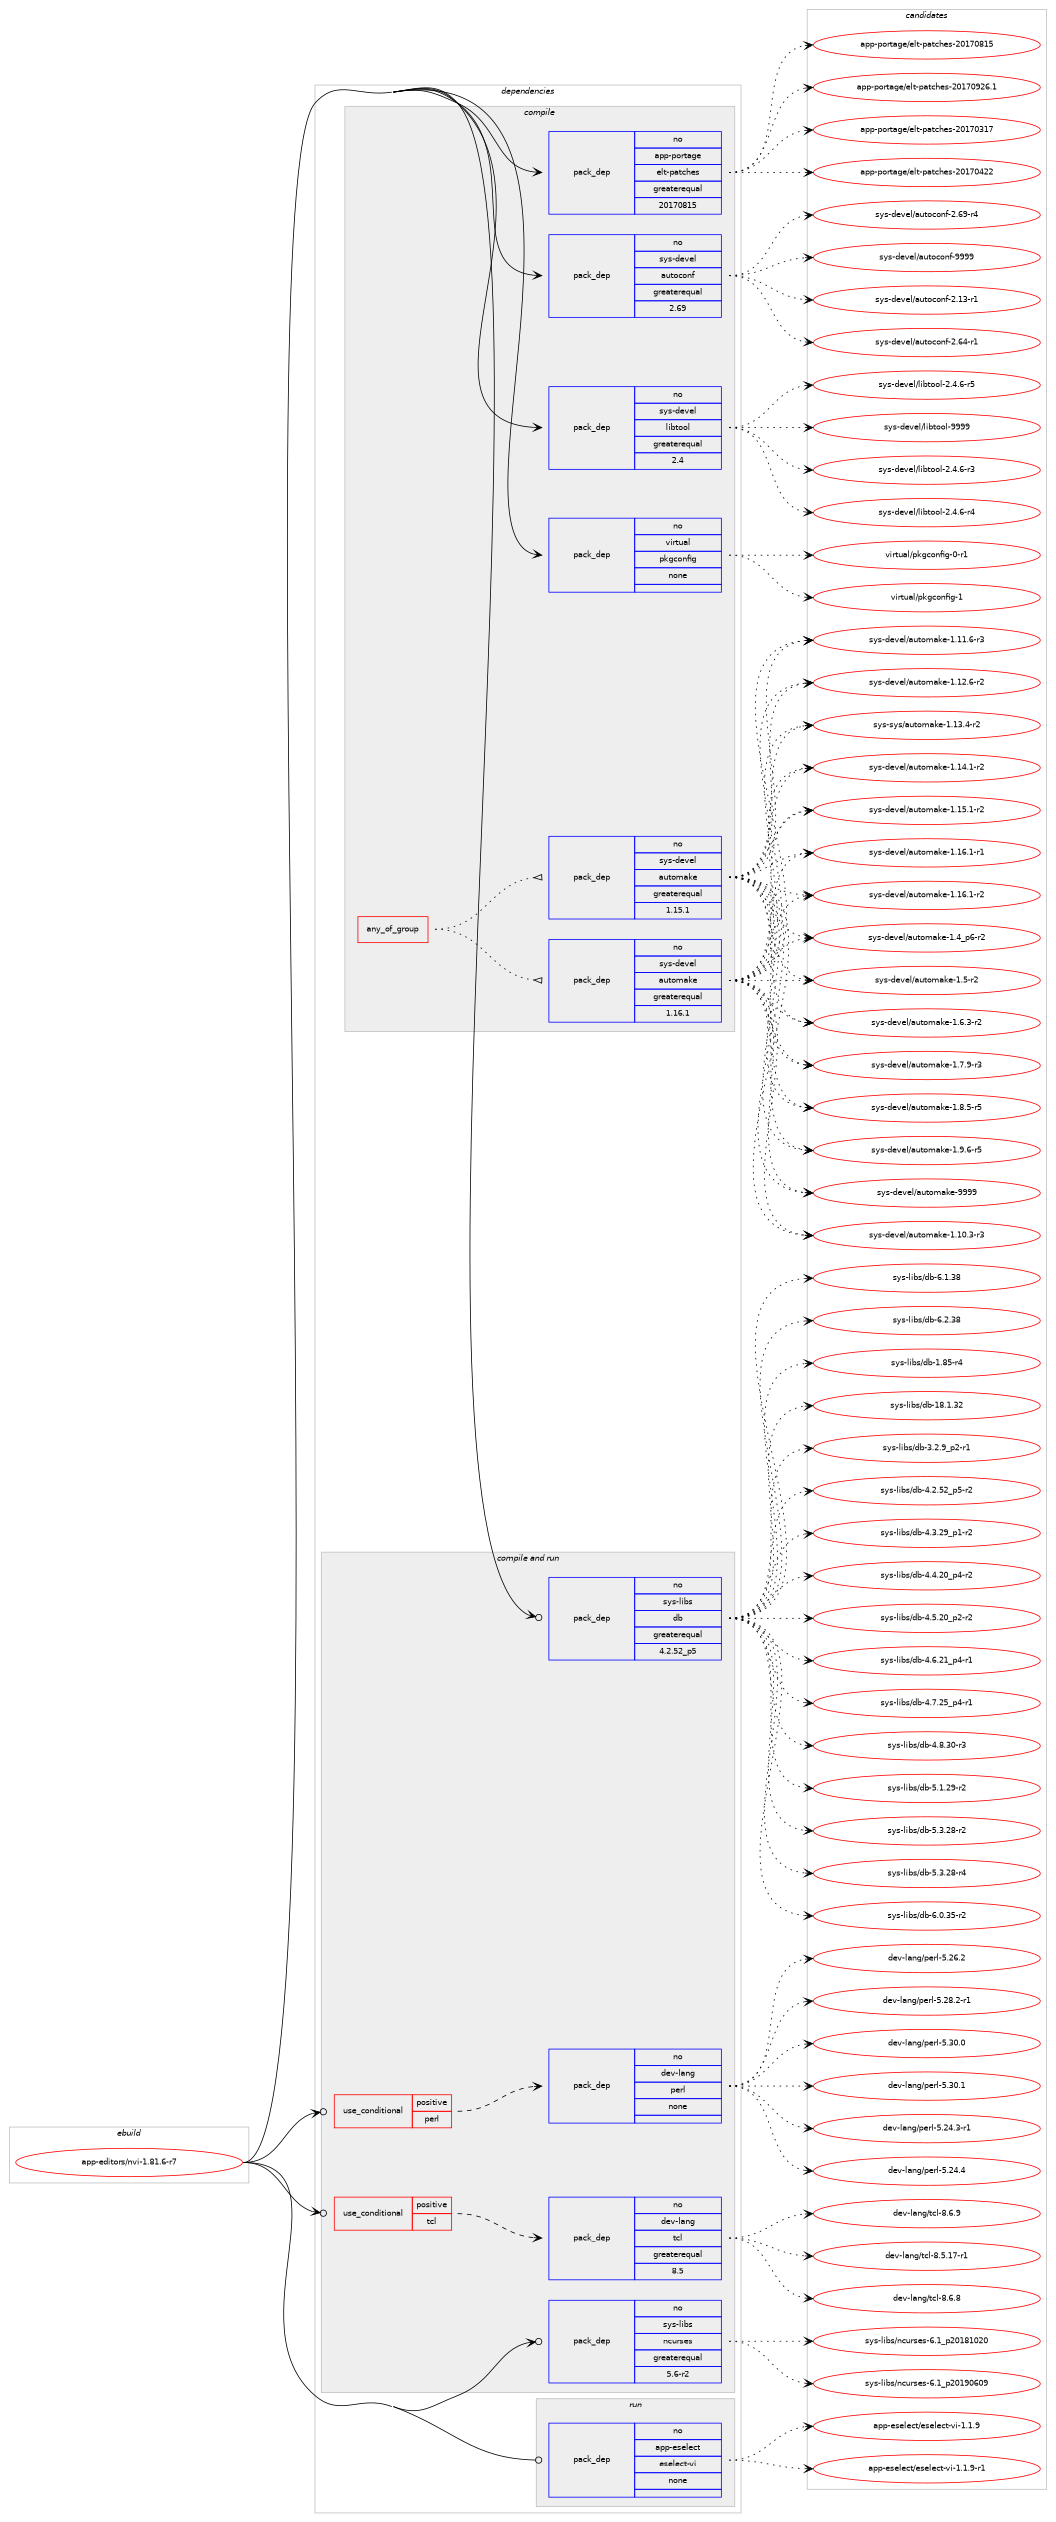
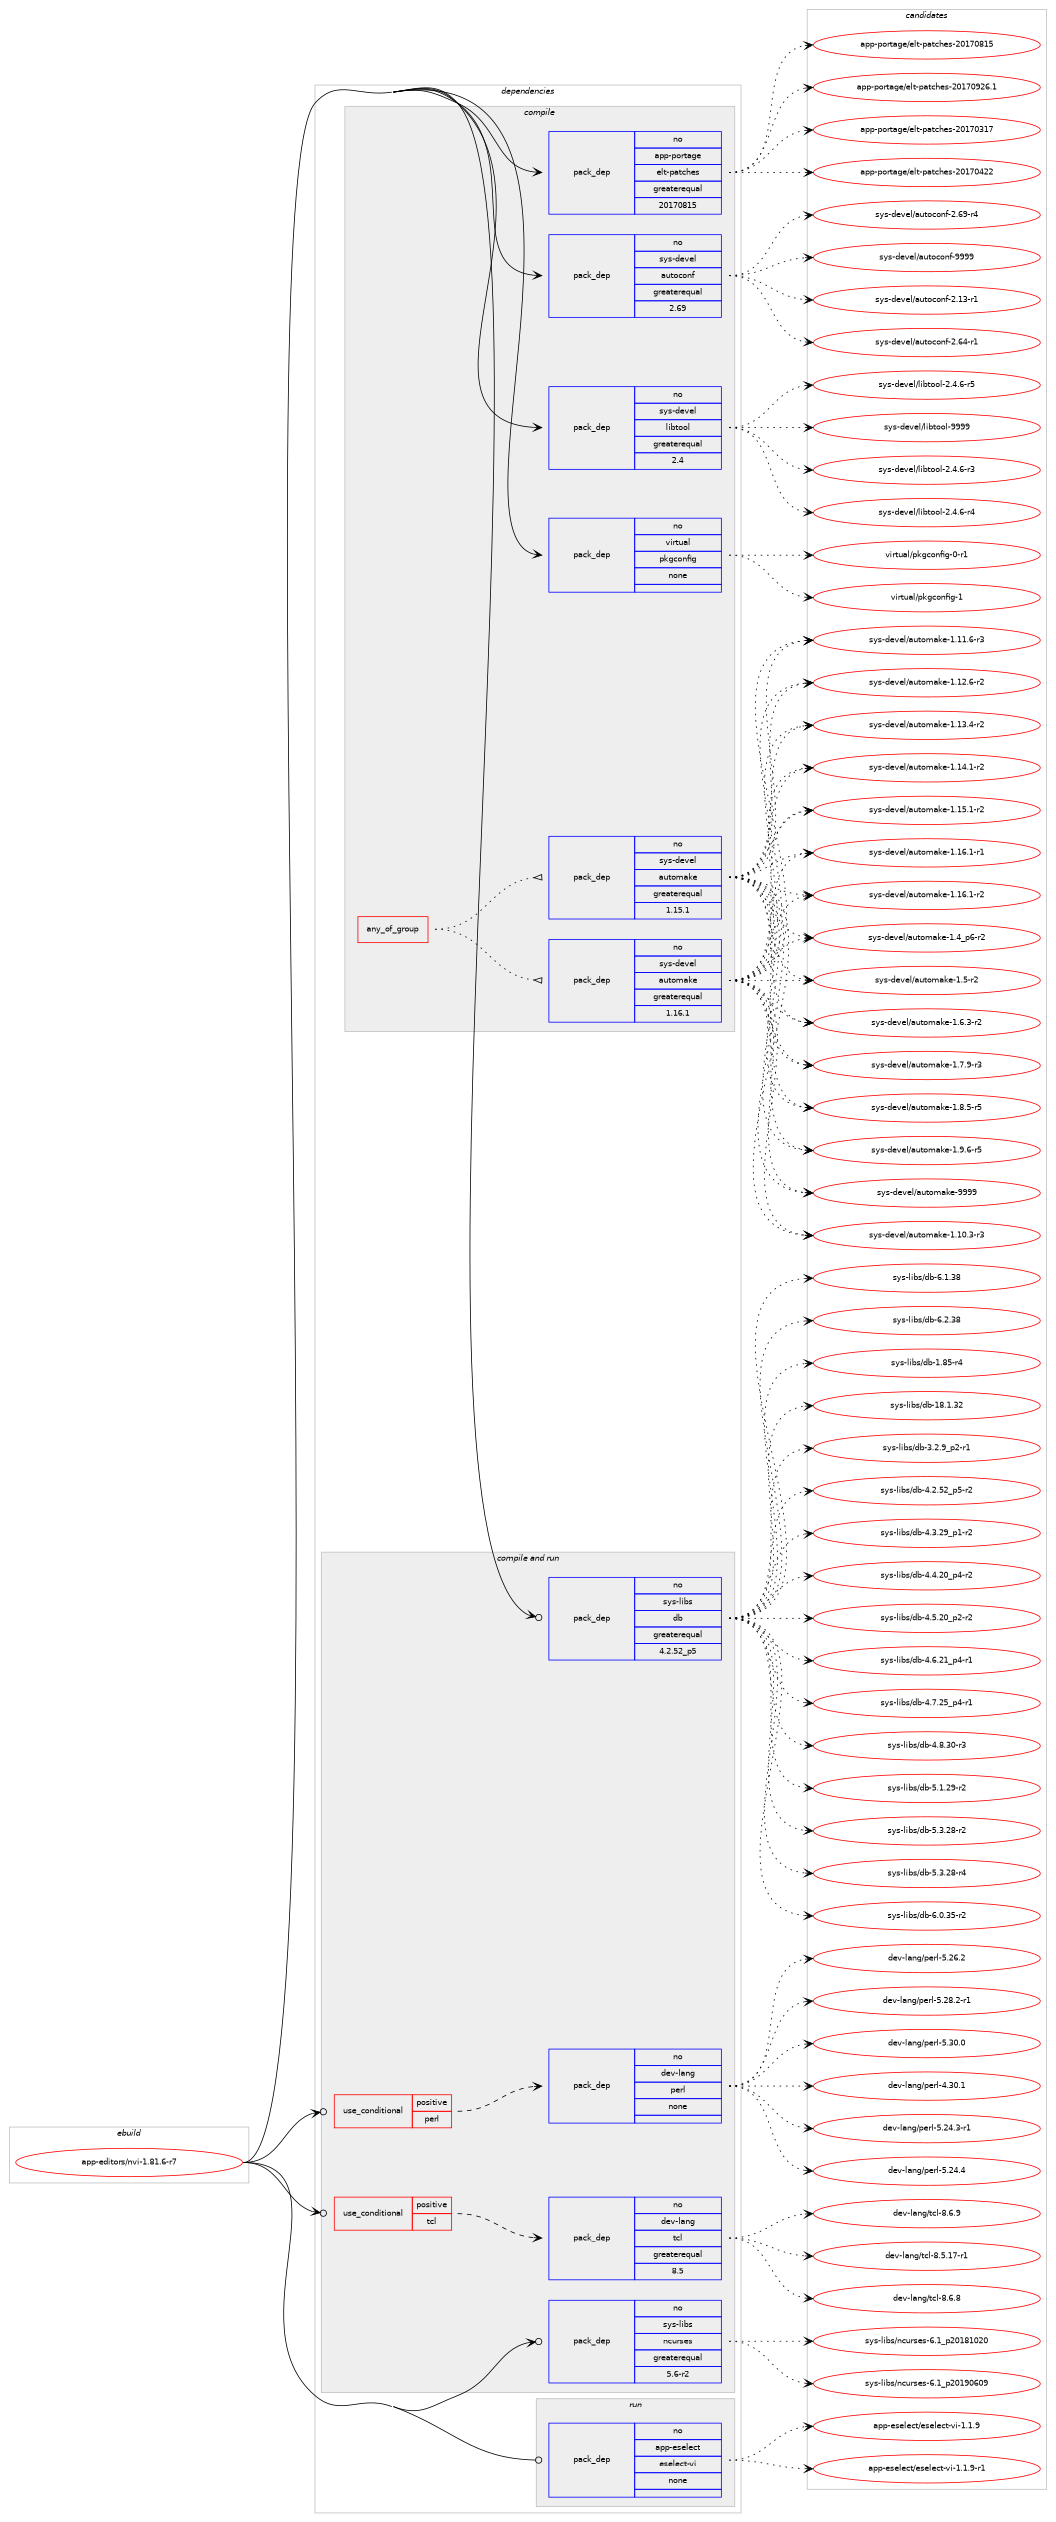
(927, 725) -> (927, 725)
(927, 2086) -> (927, 2086)
